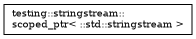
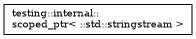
(98, 20) -> (98, 20)
